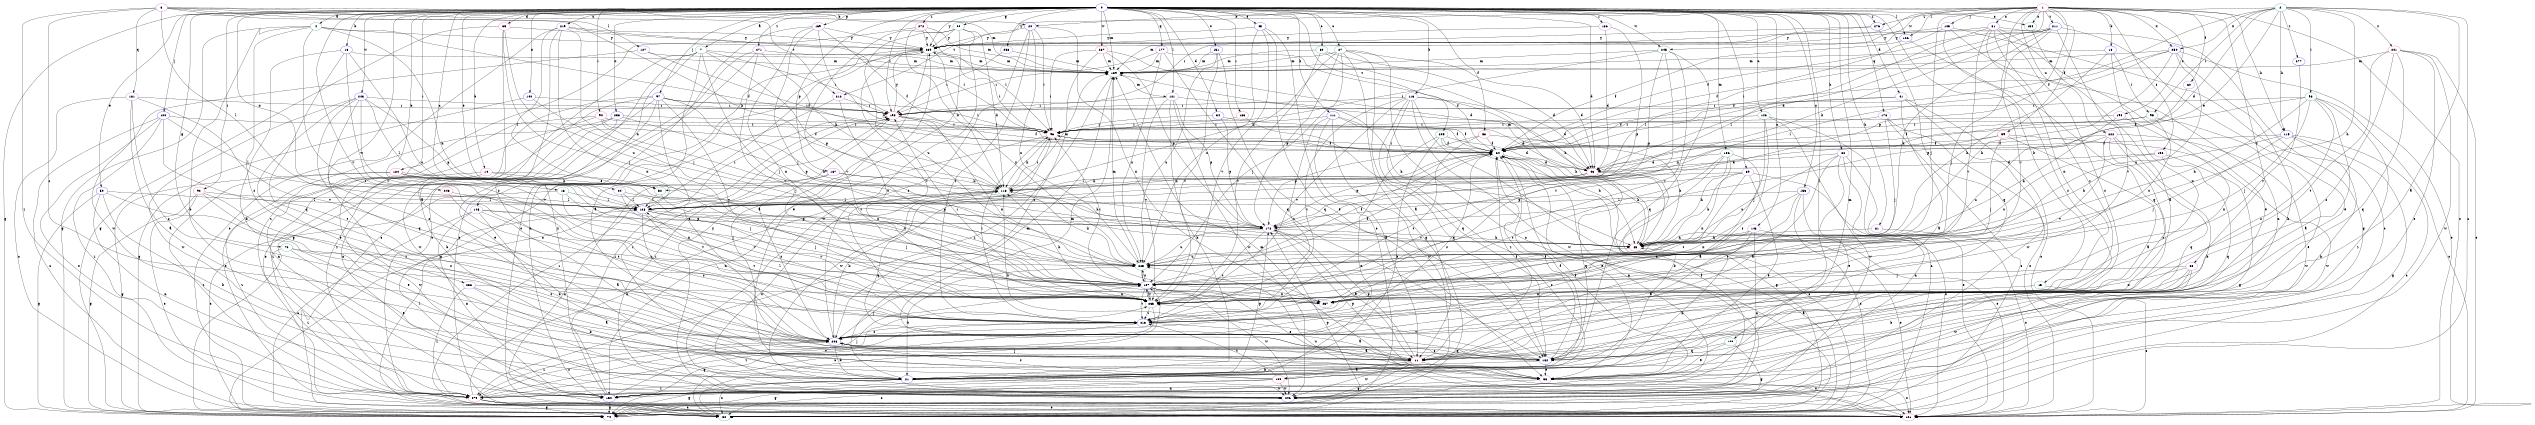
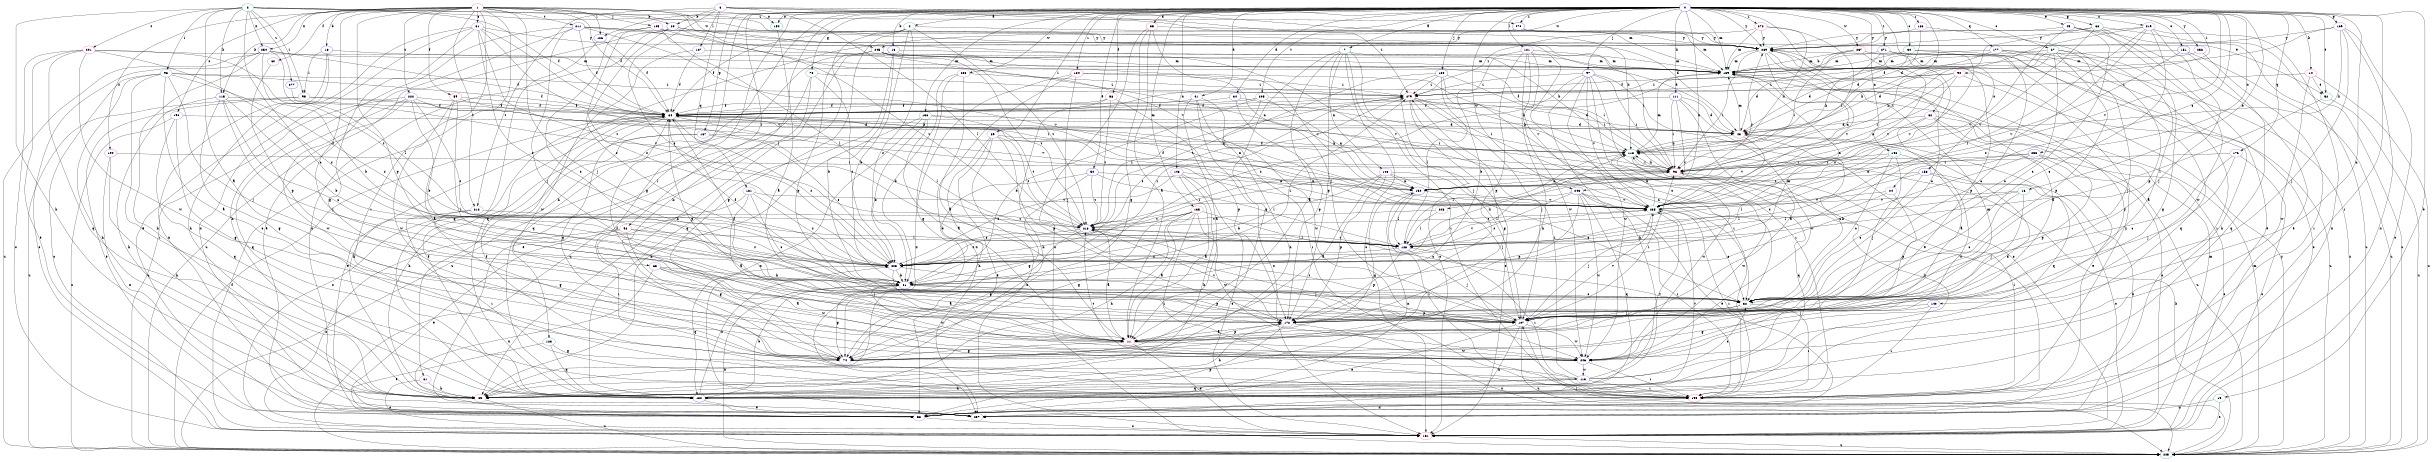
(1140, 91) -> (1621, 58)
(1242, 115) -> none
(1423, 302) -> (1777, 180)
(1753, 362) -> (1583, 369)
(1349, 370) -> (1164, 270)
